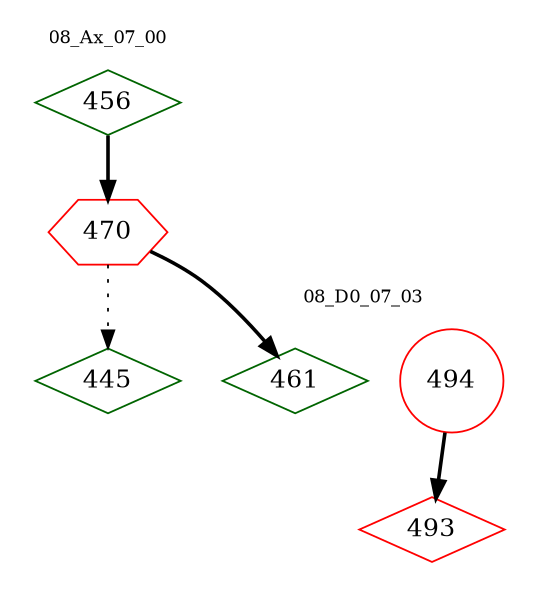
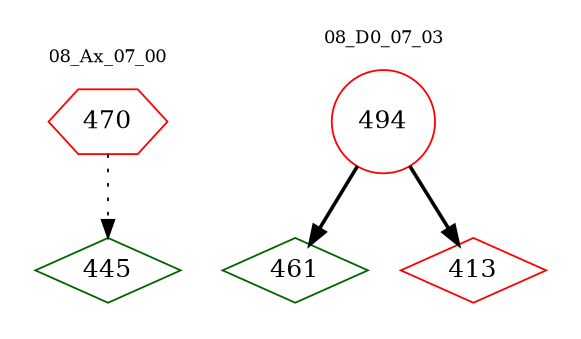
(108, 103) -> none
(221, 297) -> (339, 197)
(432, 530) -> (473, 270)
